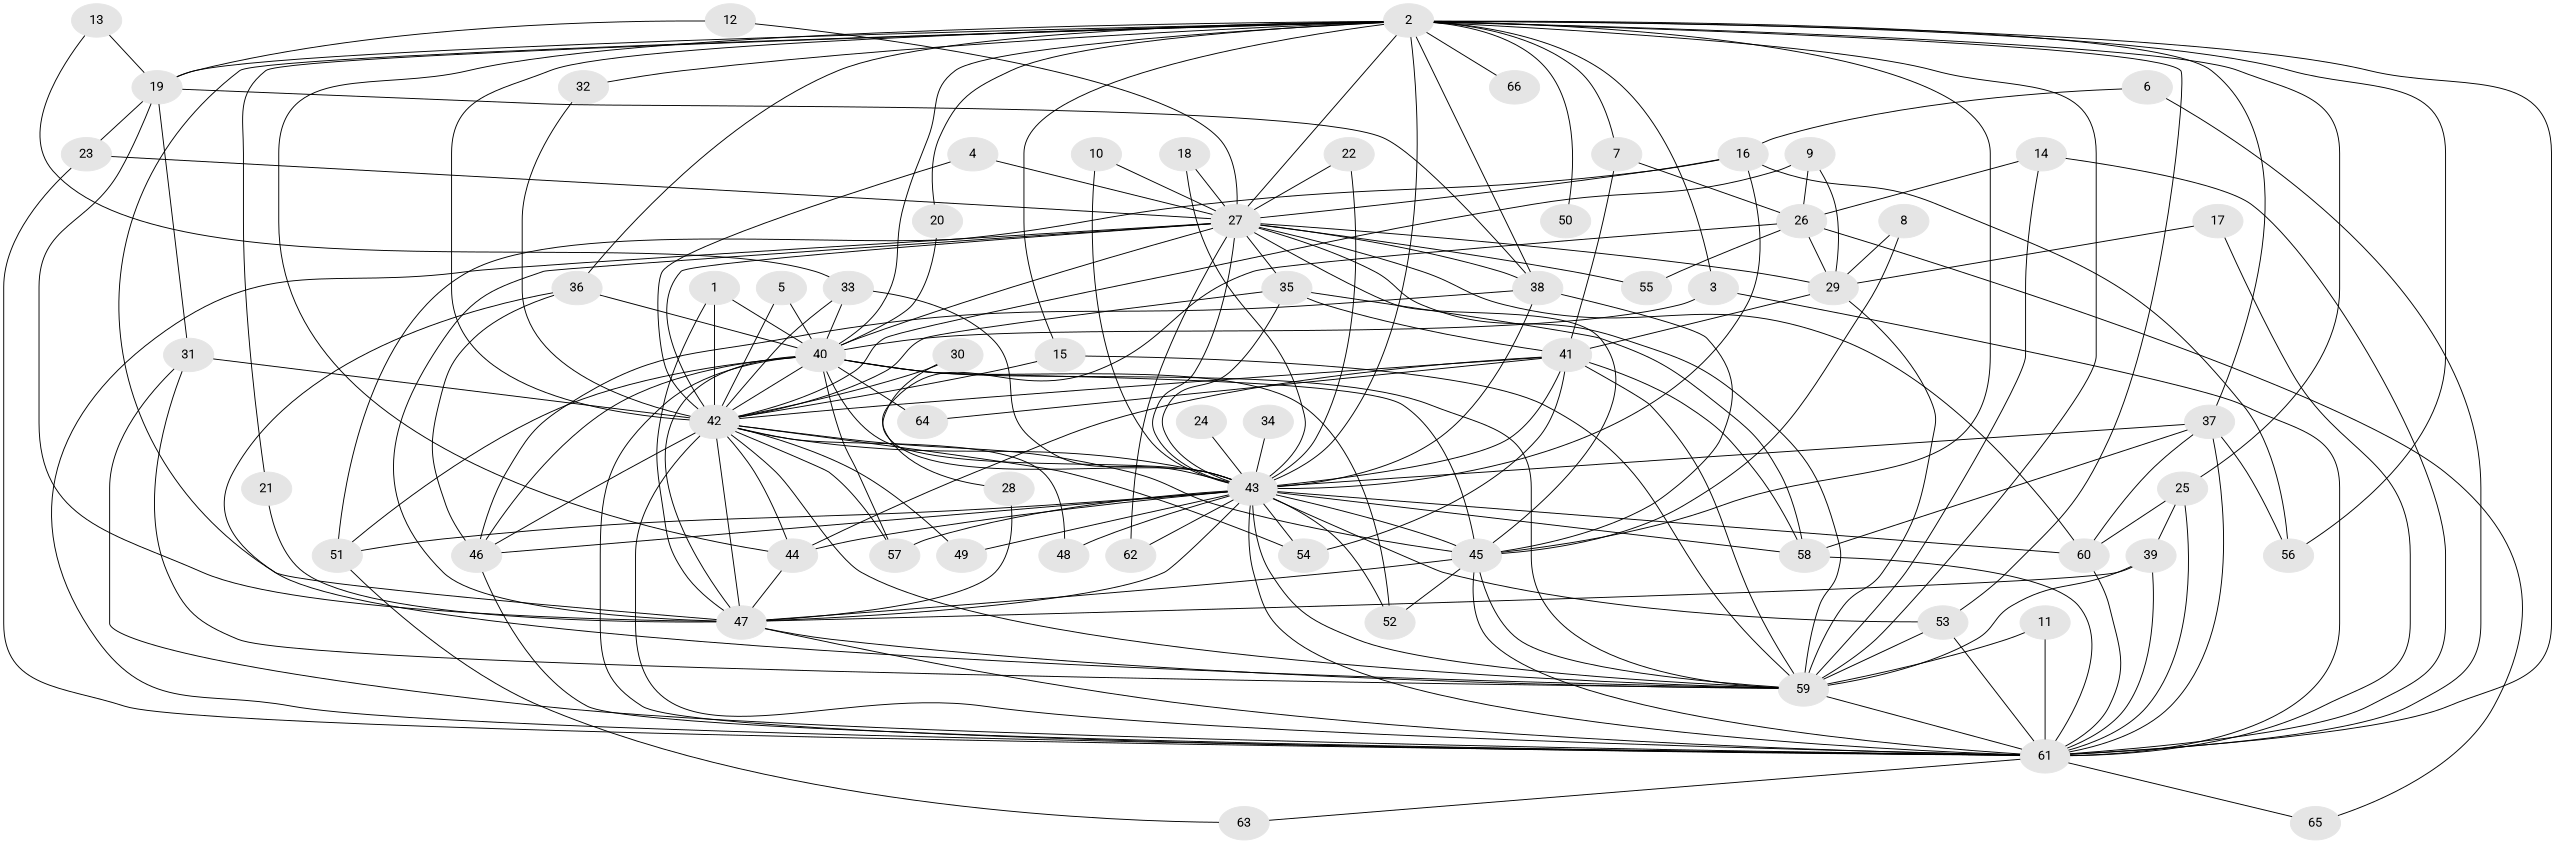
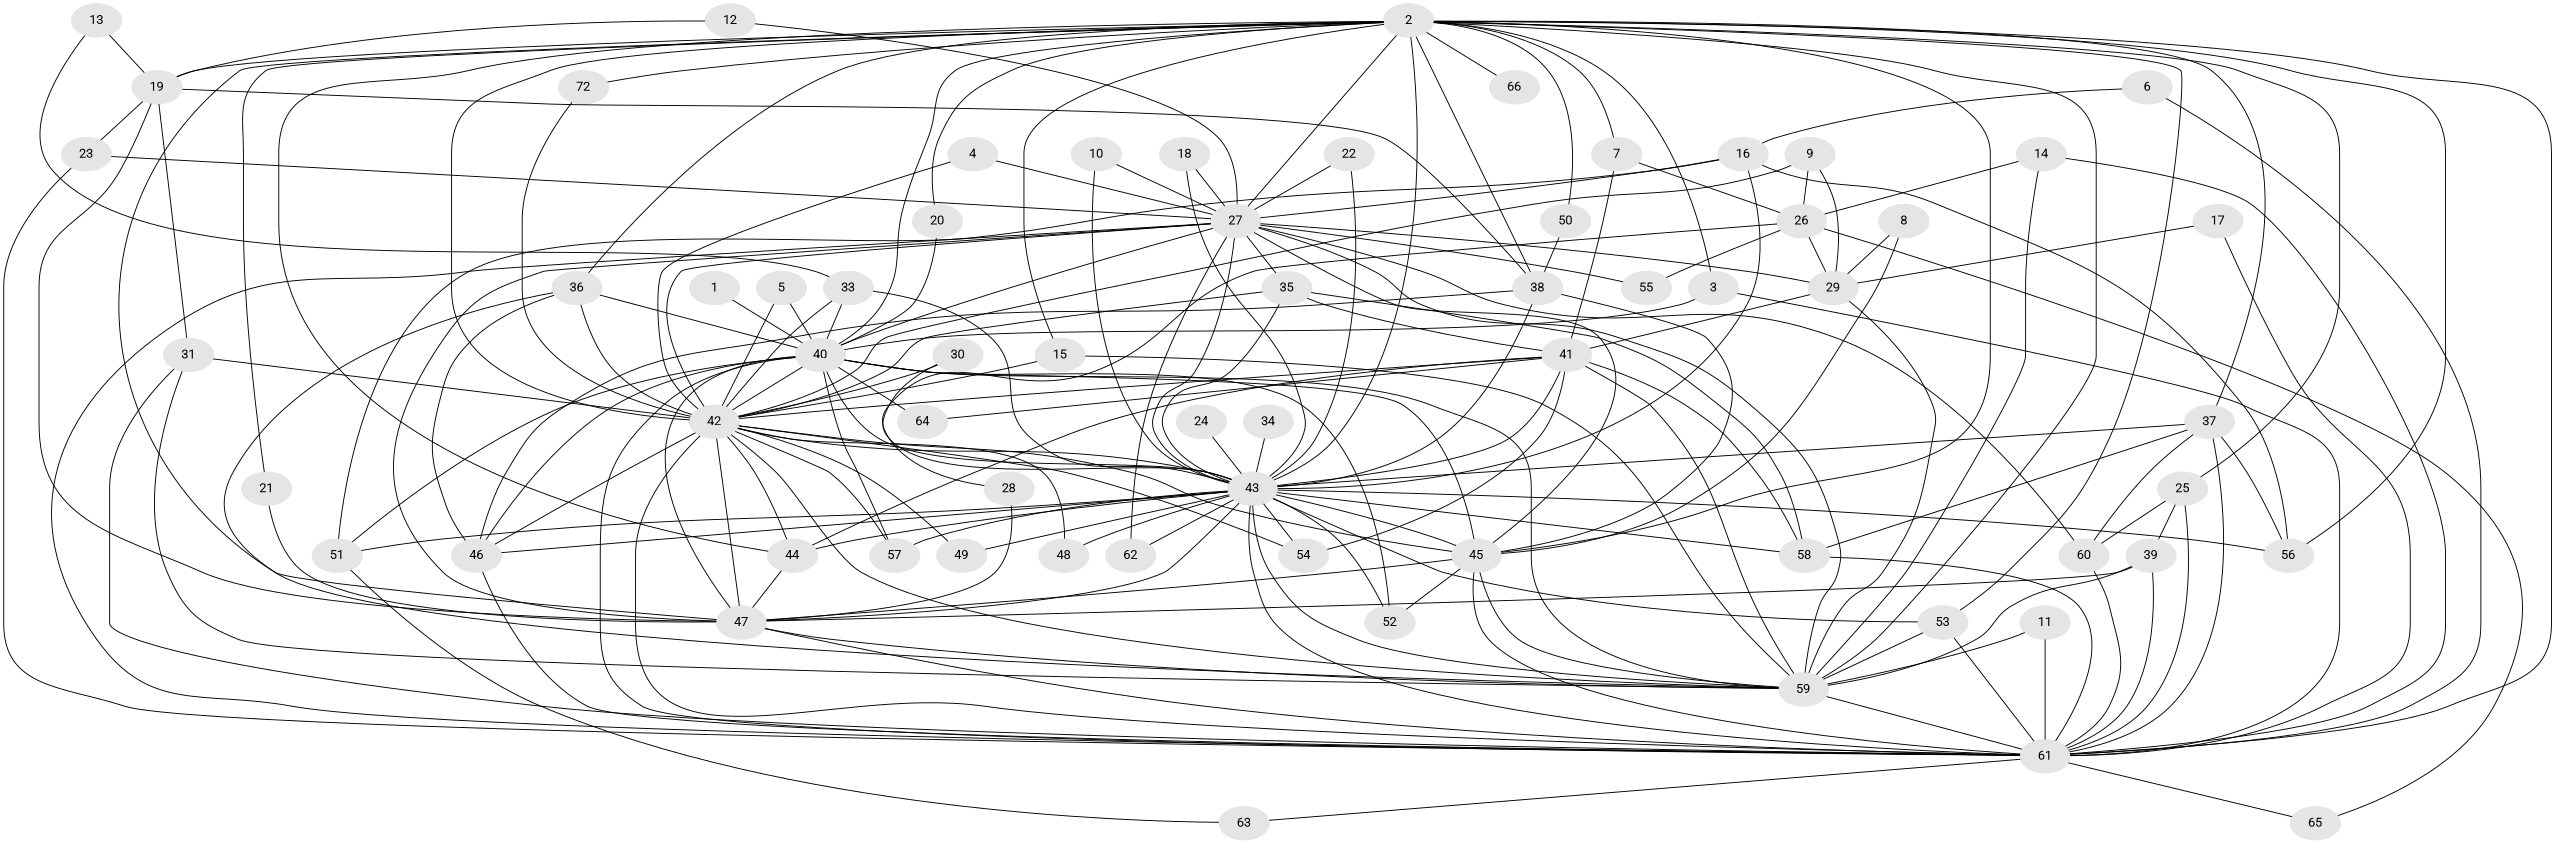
(584, 87) -> (584, 87)
(1448, 258) -> (1552, 255)
(715, 357) -> (614, 370)
(657, 463) -> none
(1688, 524) -> (1772, 508)
